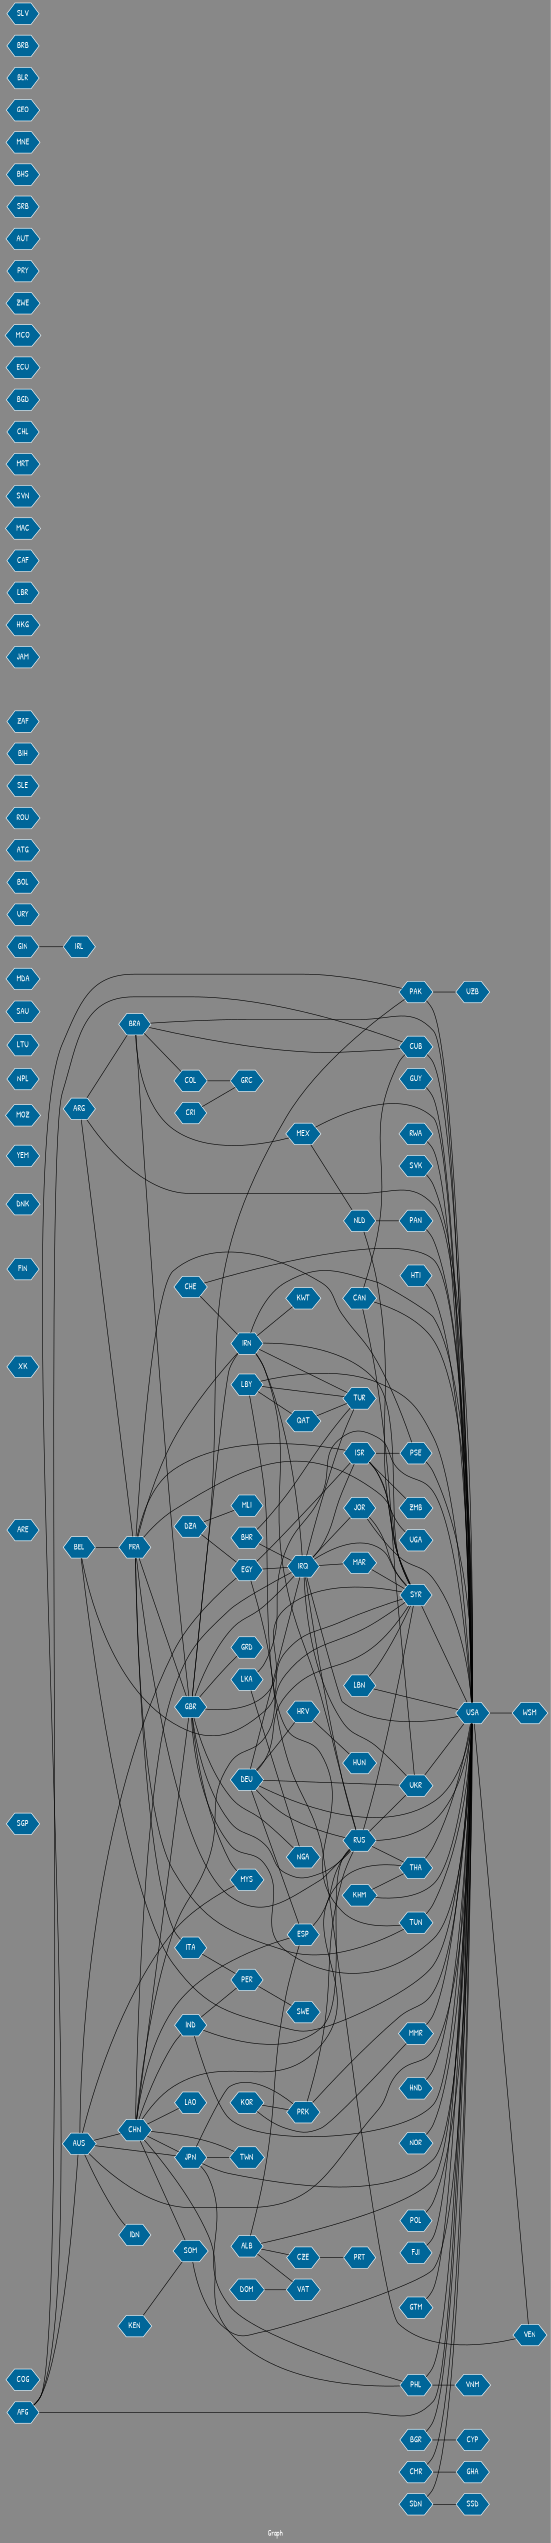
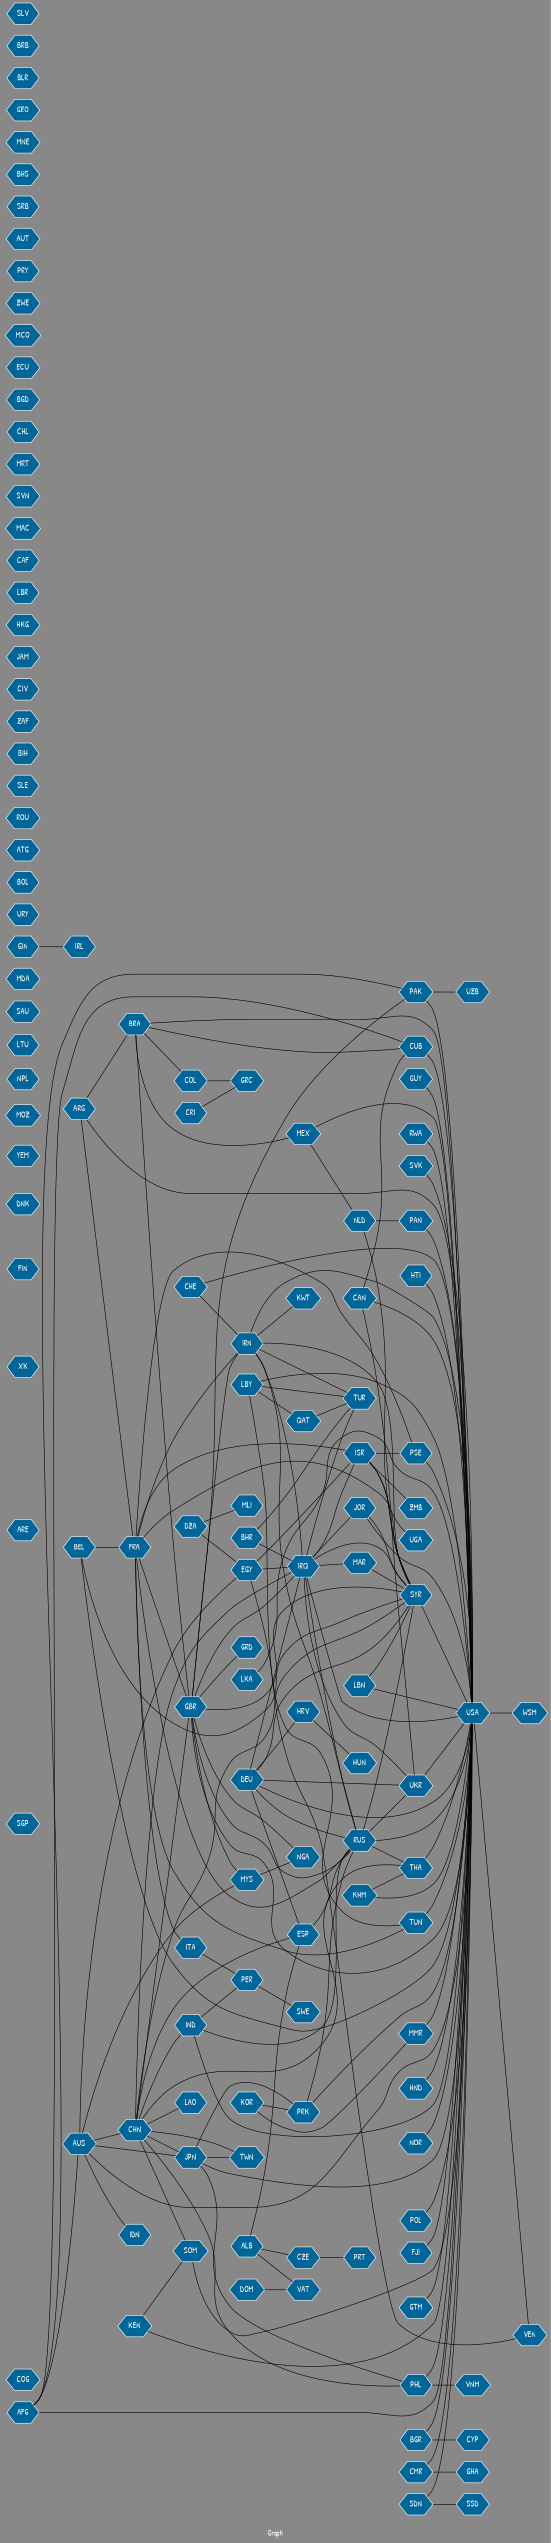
none -> (23, 689)
(275, 1768) -> (274, 1869)
(441, 2157) -> (445, 2265)
